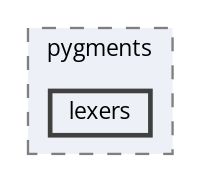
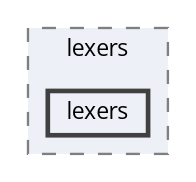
(100, 50) -> (98, 50)
